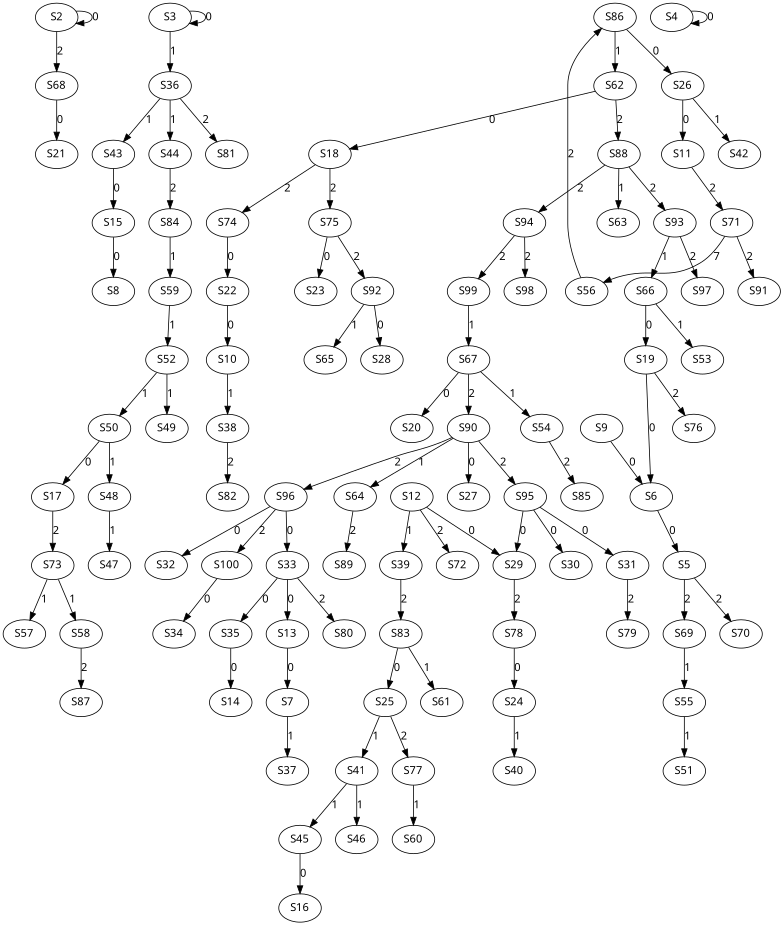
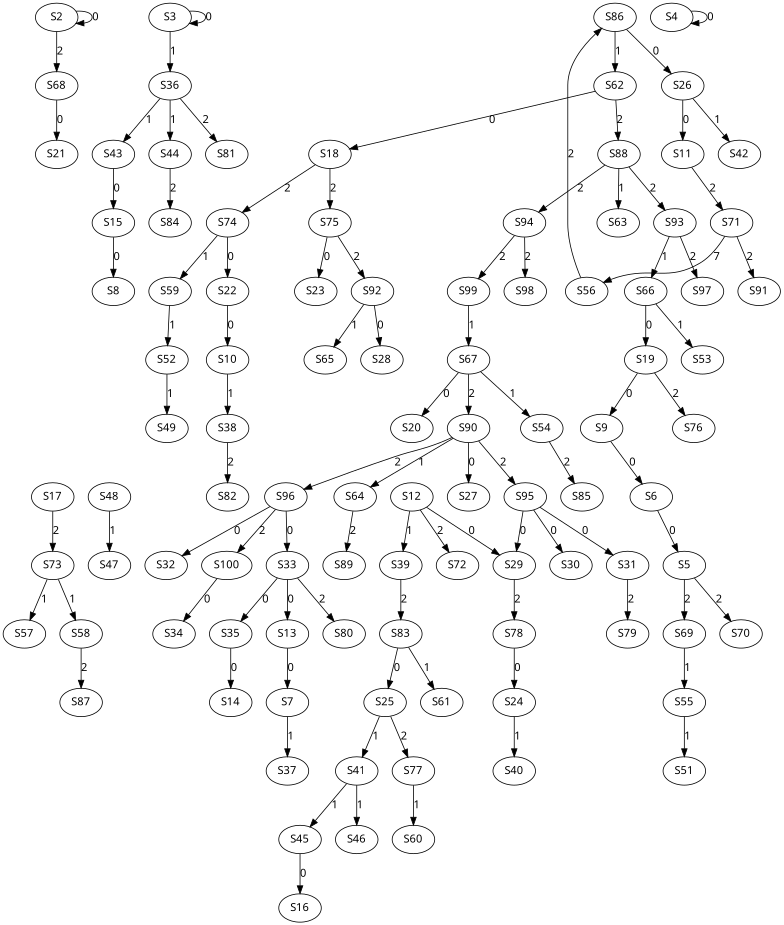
(170, 253) -> (201, 254)
(648, 424) -> (626, 391)
(109, 428) -> none
